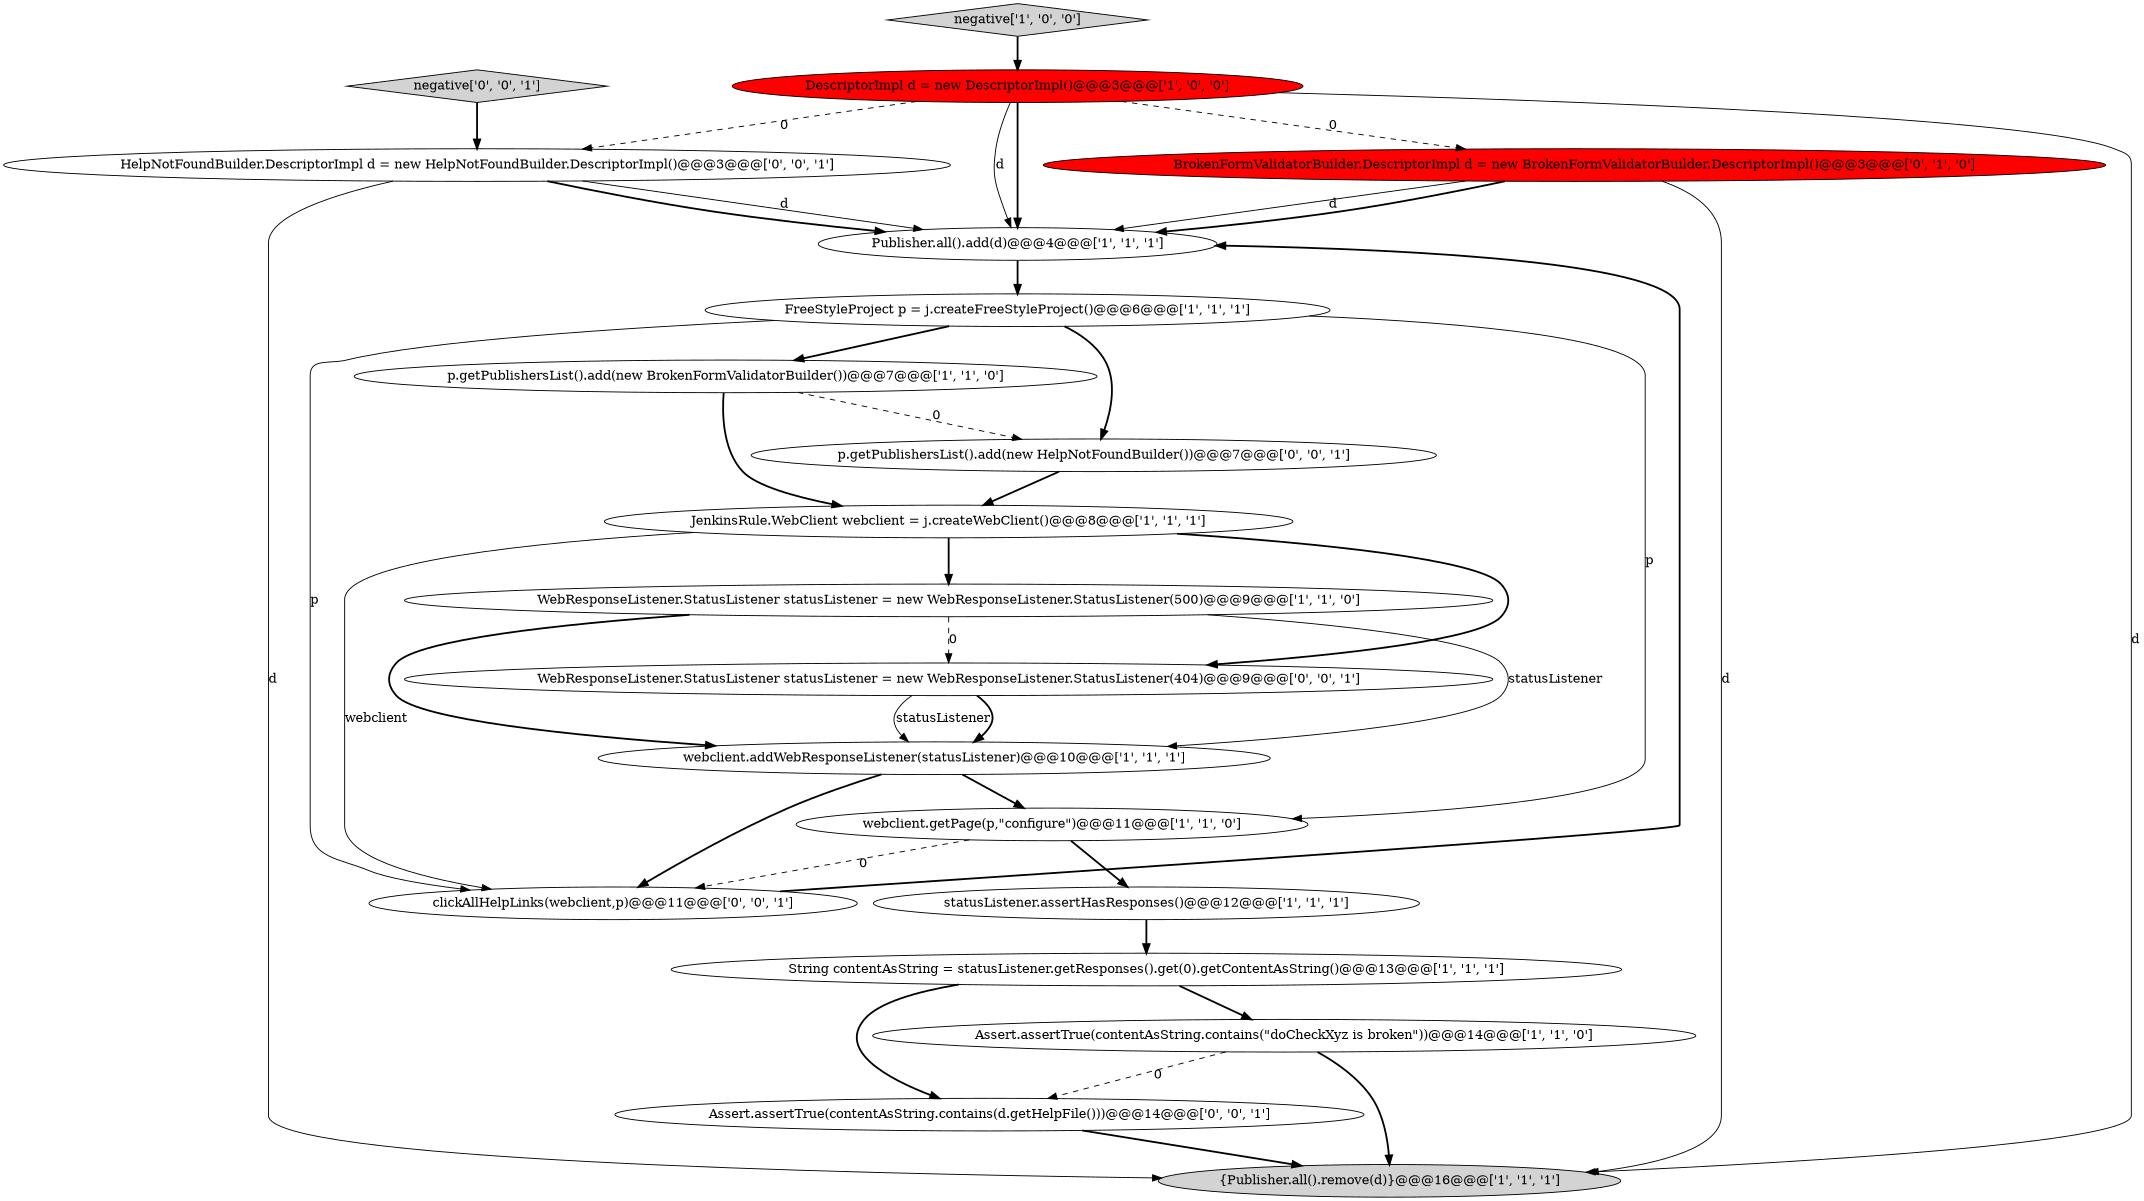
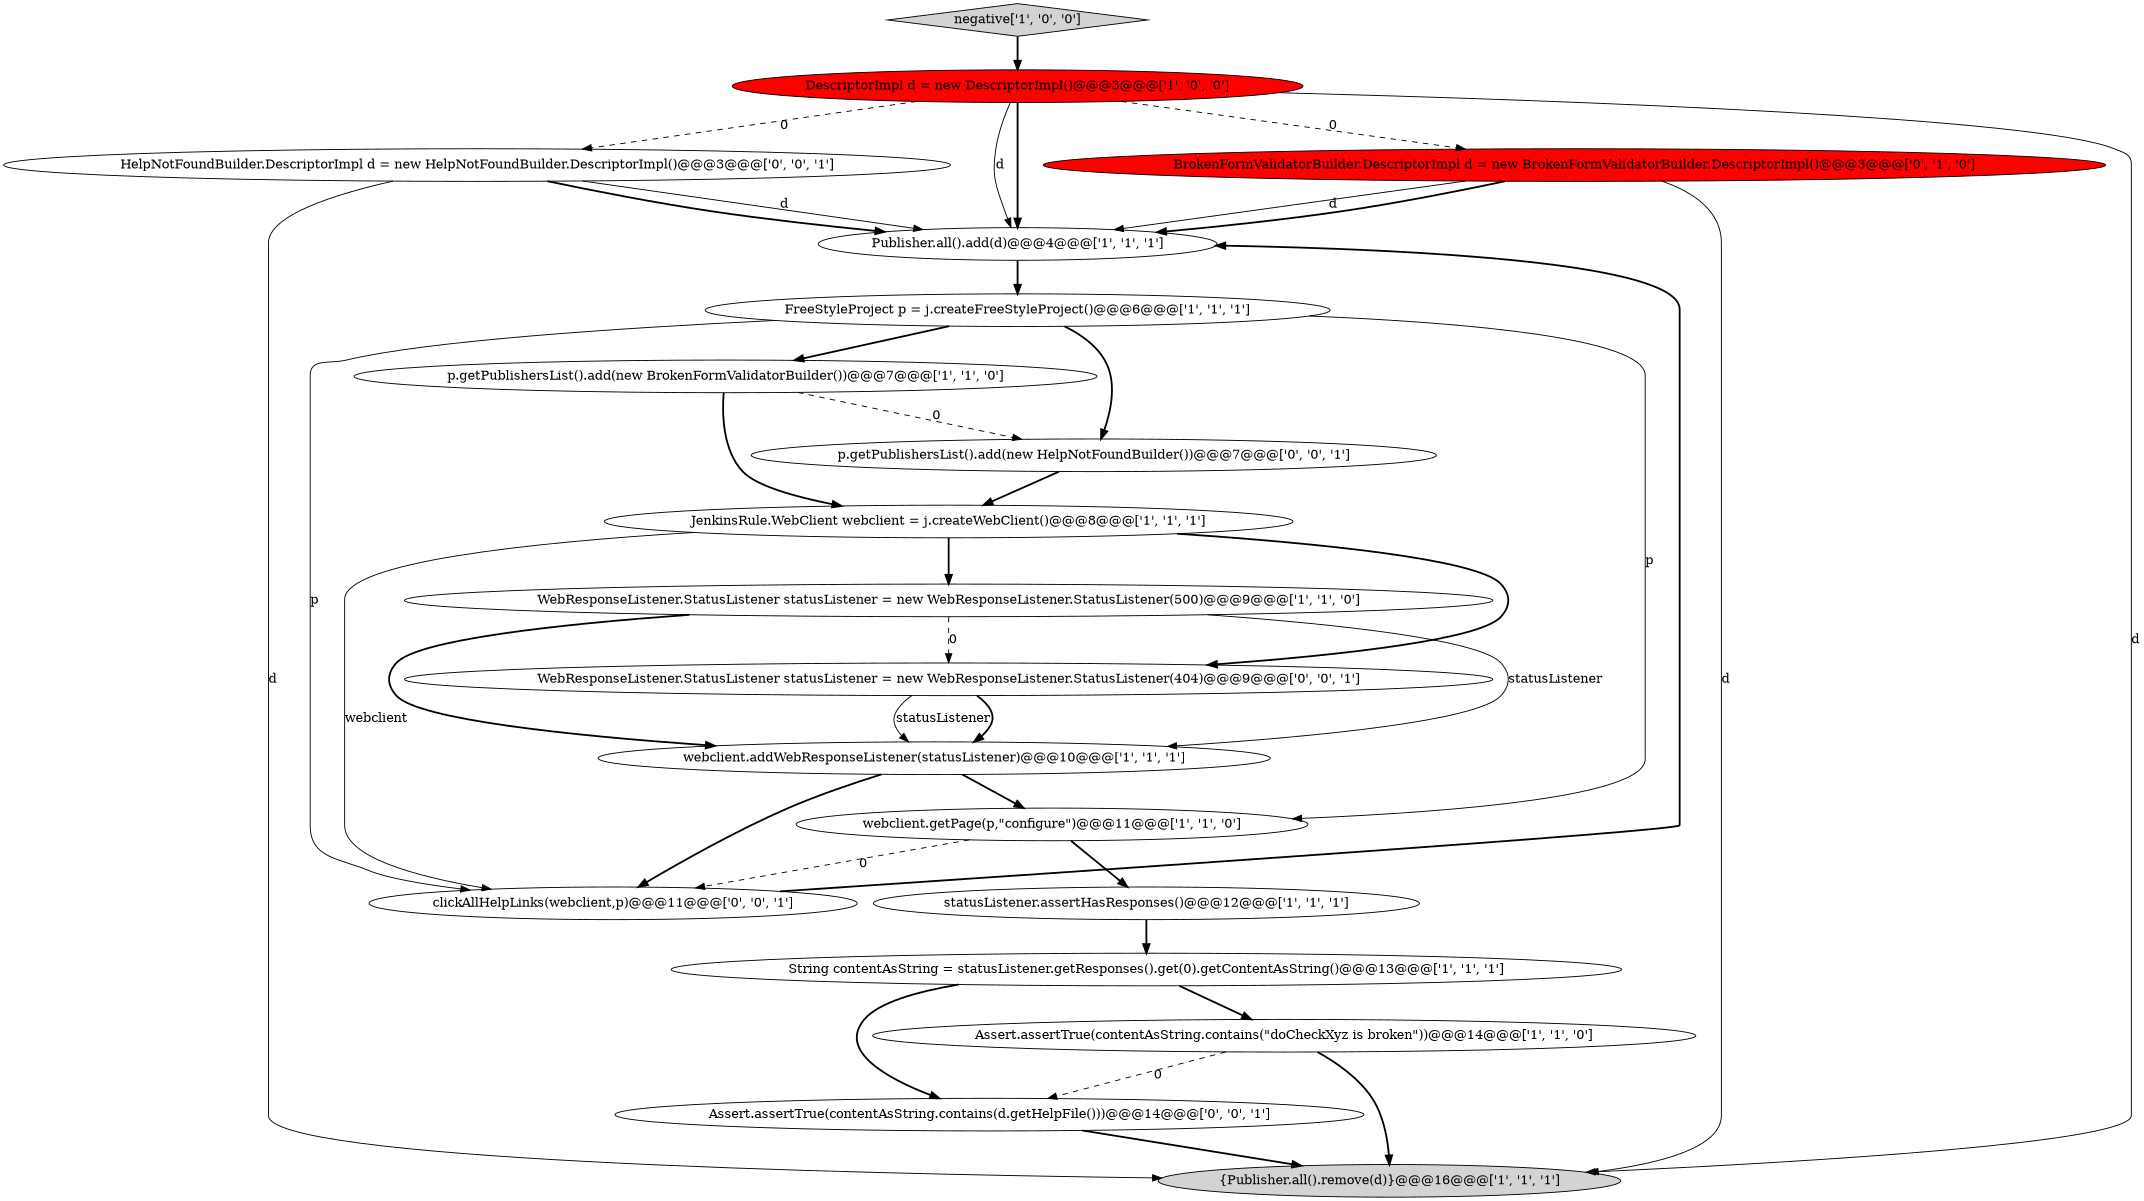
(477, 86) -> none
